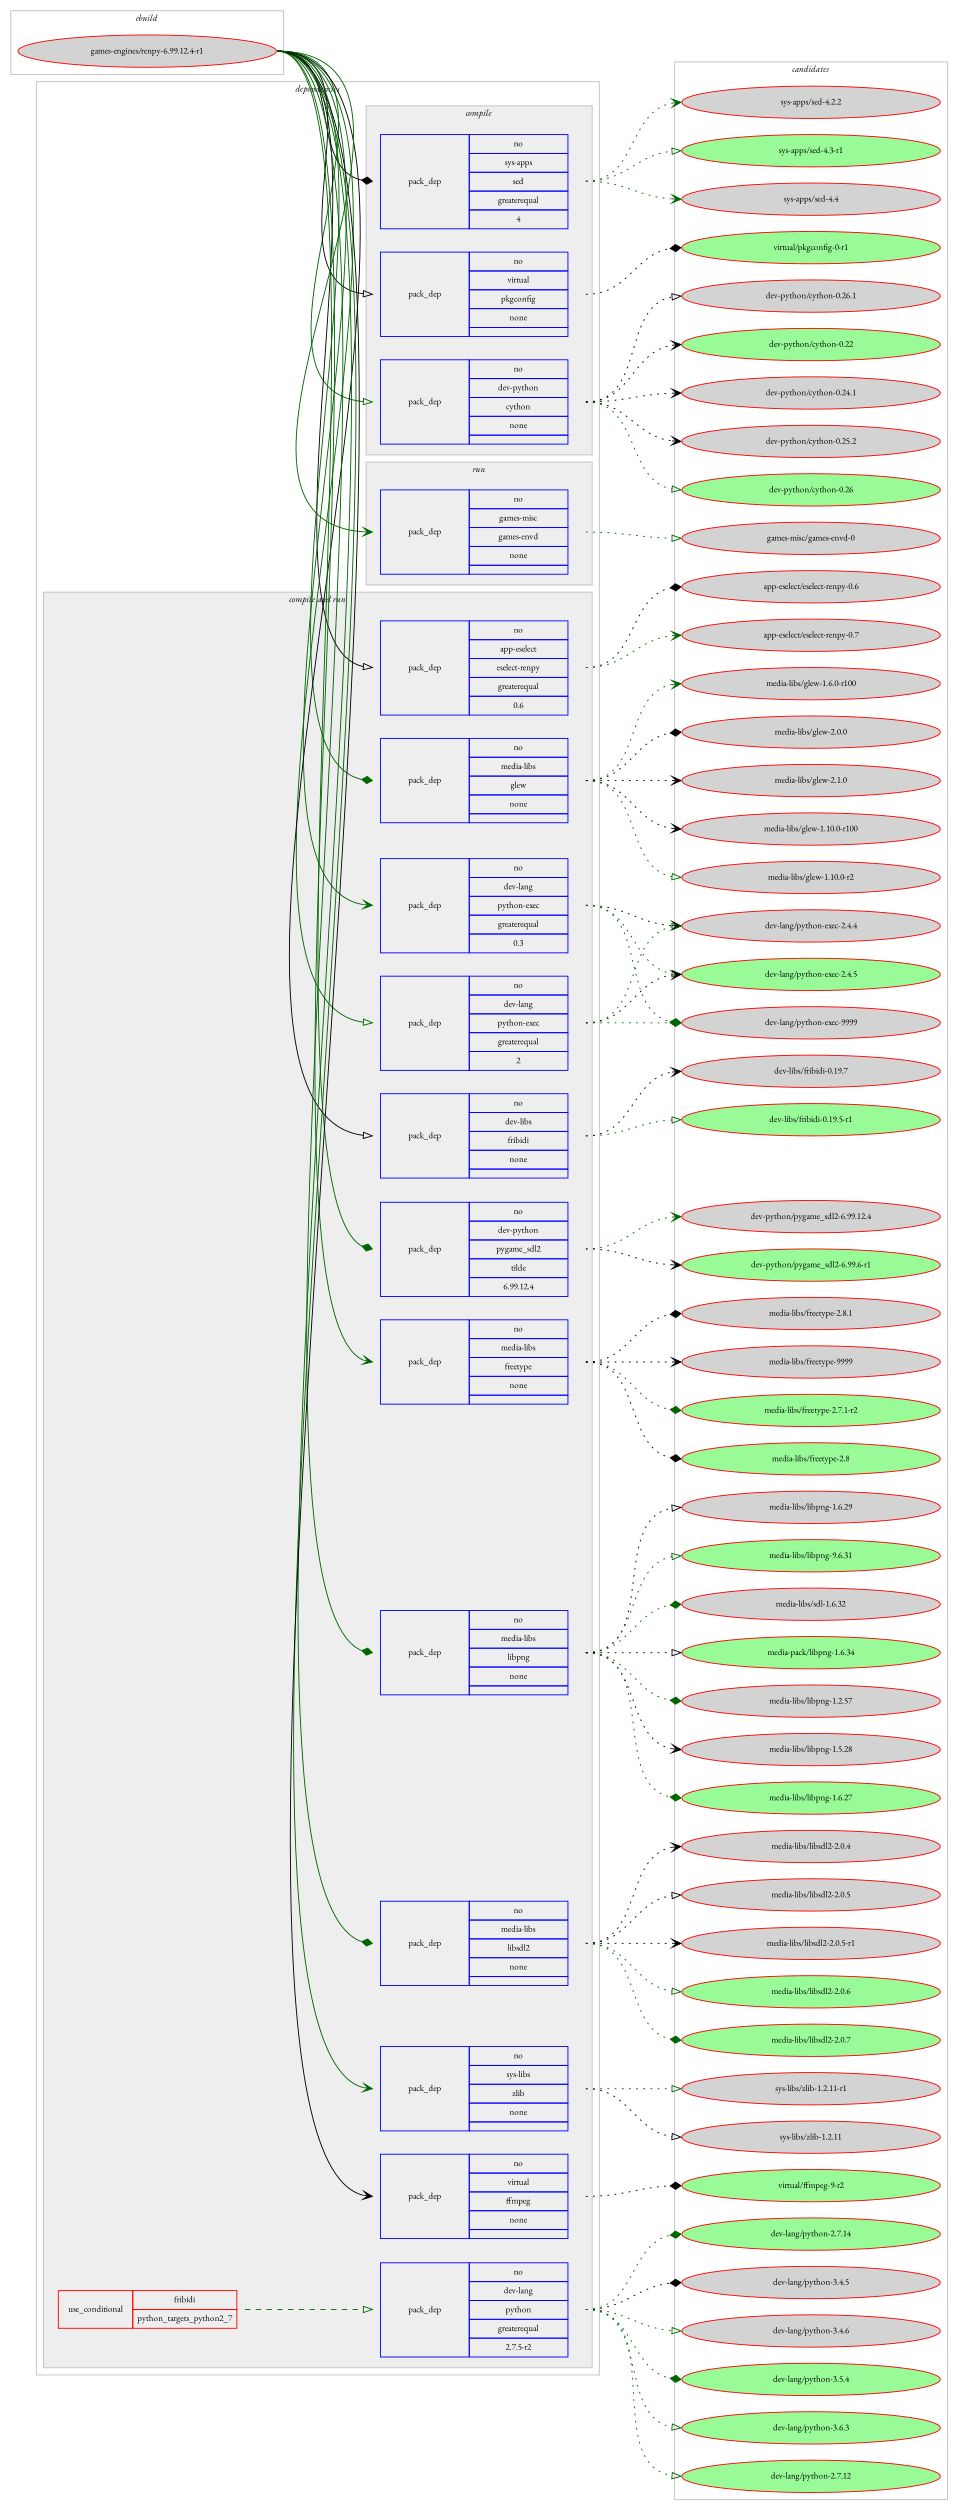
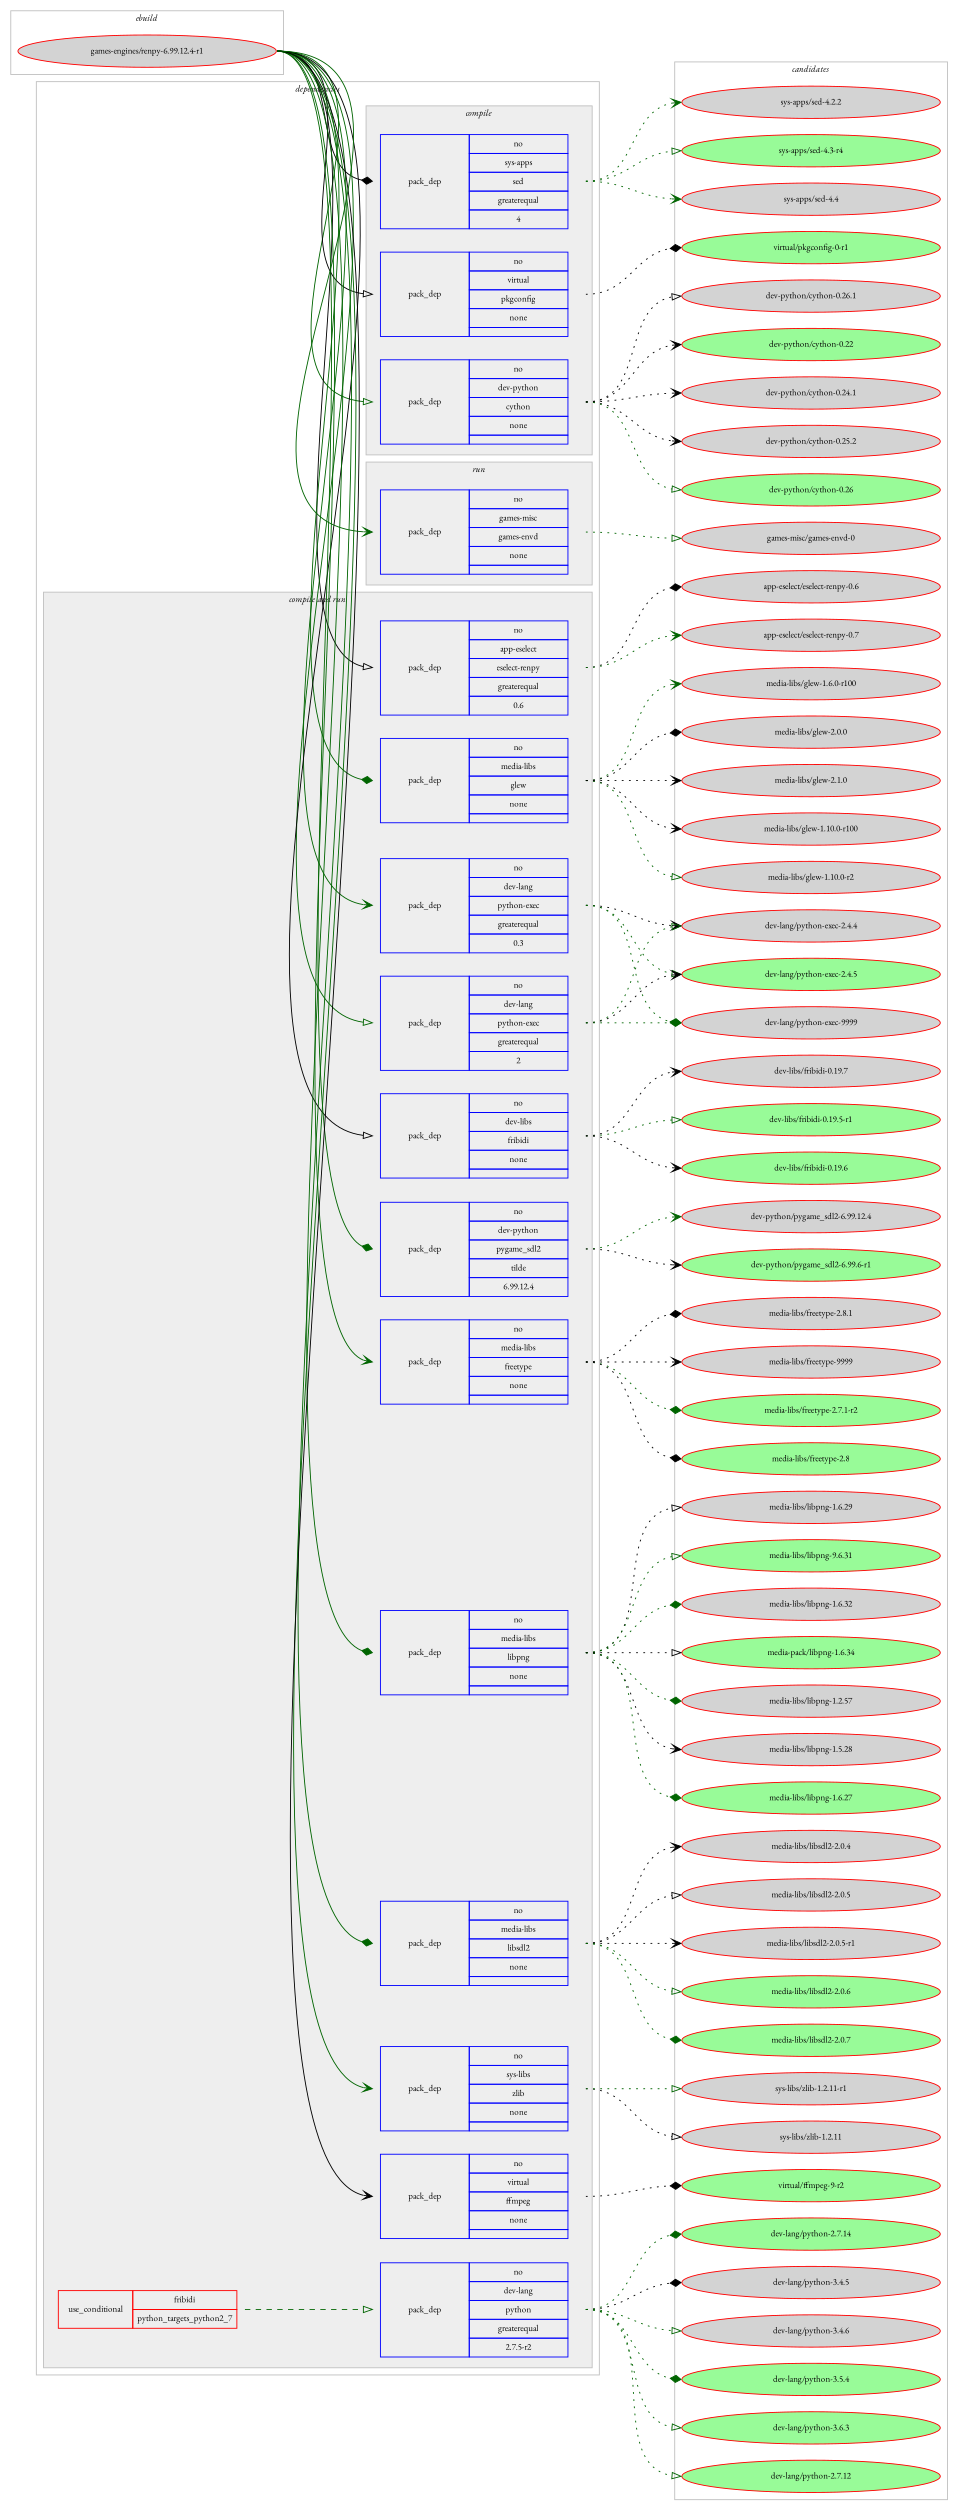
(811, 151) -> (811, 151)
none -> (811, 1168)
(811, 1604) -> (811, 1604)
